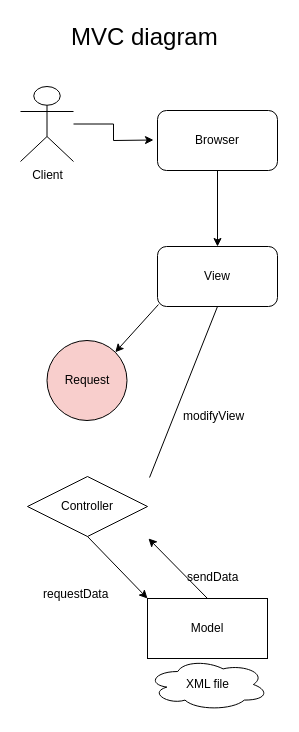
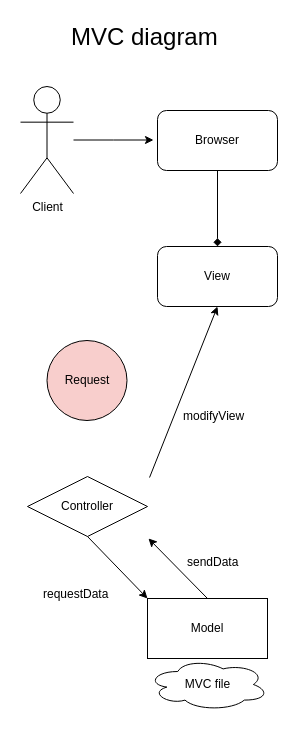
(47, 124) -> (47, 140)
(218, 238) -> (218, 237)
(216, 311) -> (214, 314)
(139, 326) -> none
(218, 575) -> (218, 560)
(208, 685) -> (208, 685)
